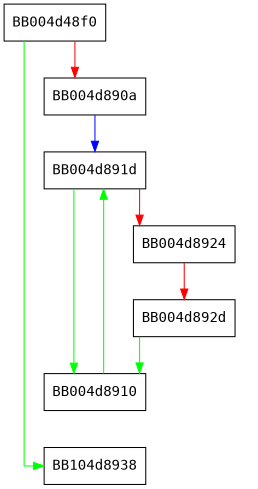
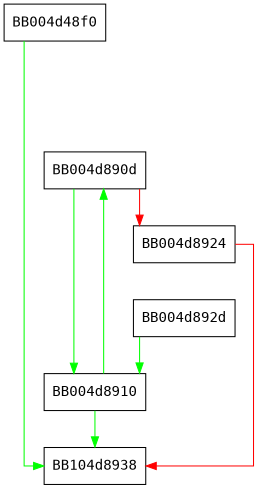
(95, 96) -> none
(95, 170) -> (95, 170)
(184, 276) -> (254, 395)
none -> (95, 424)
